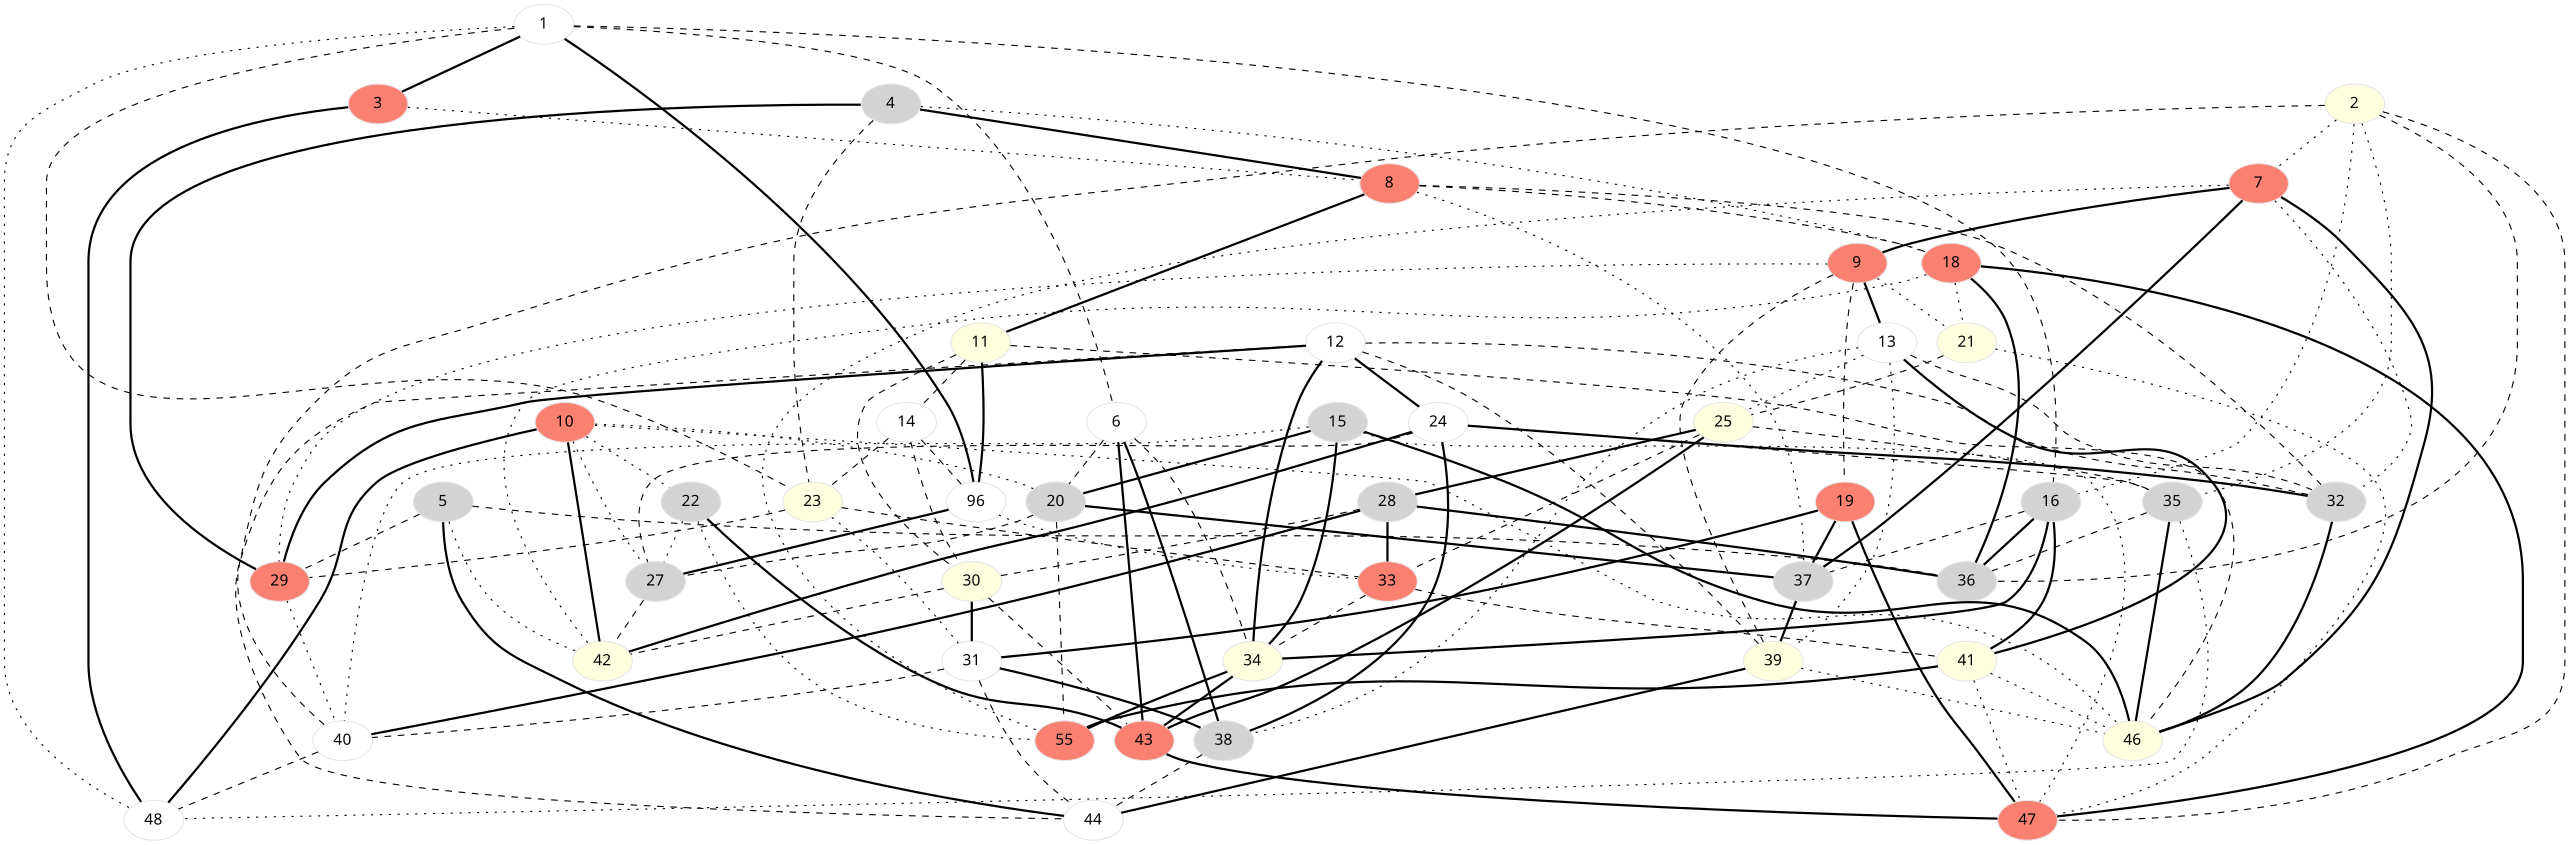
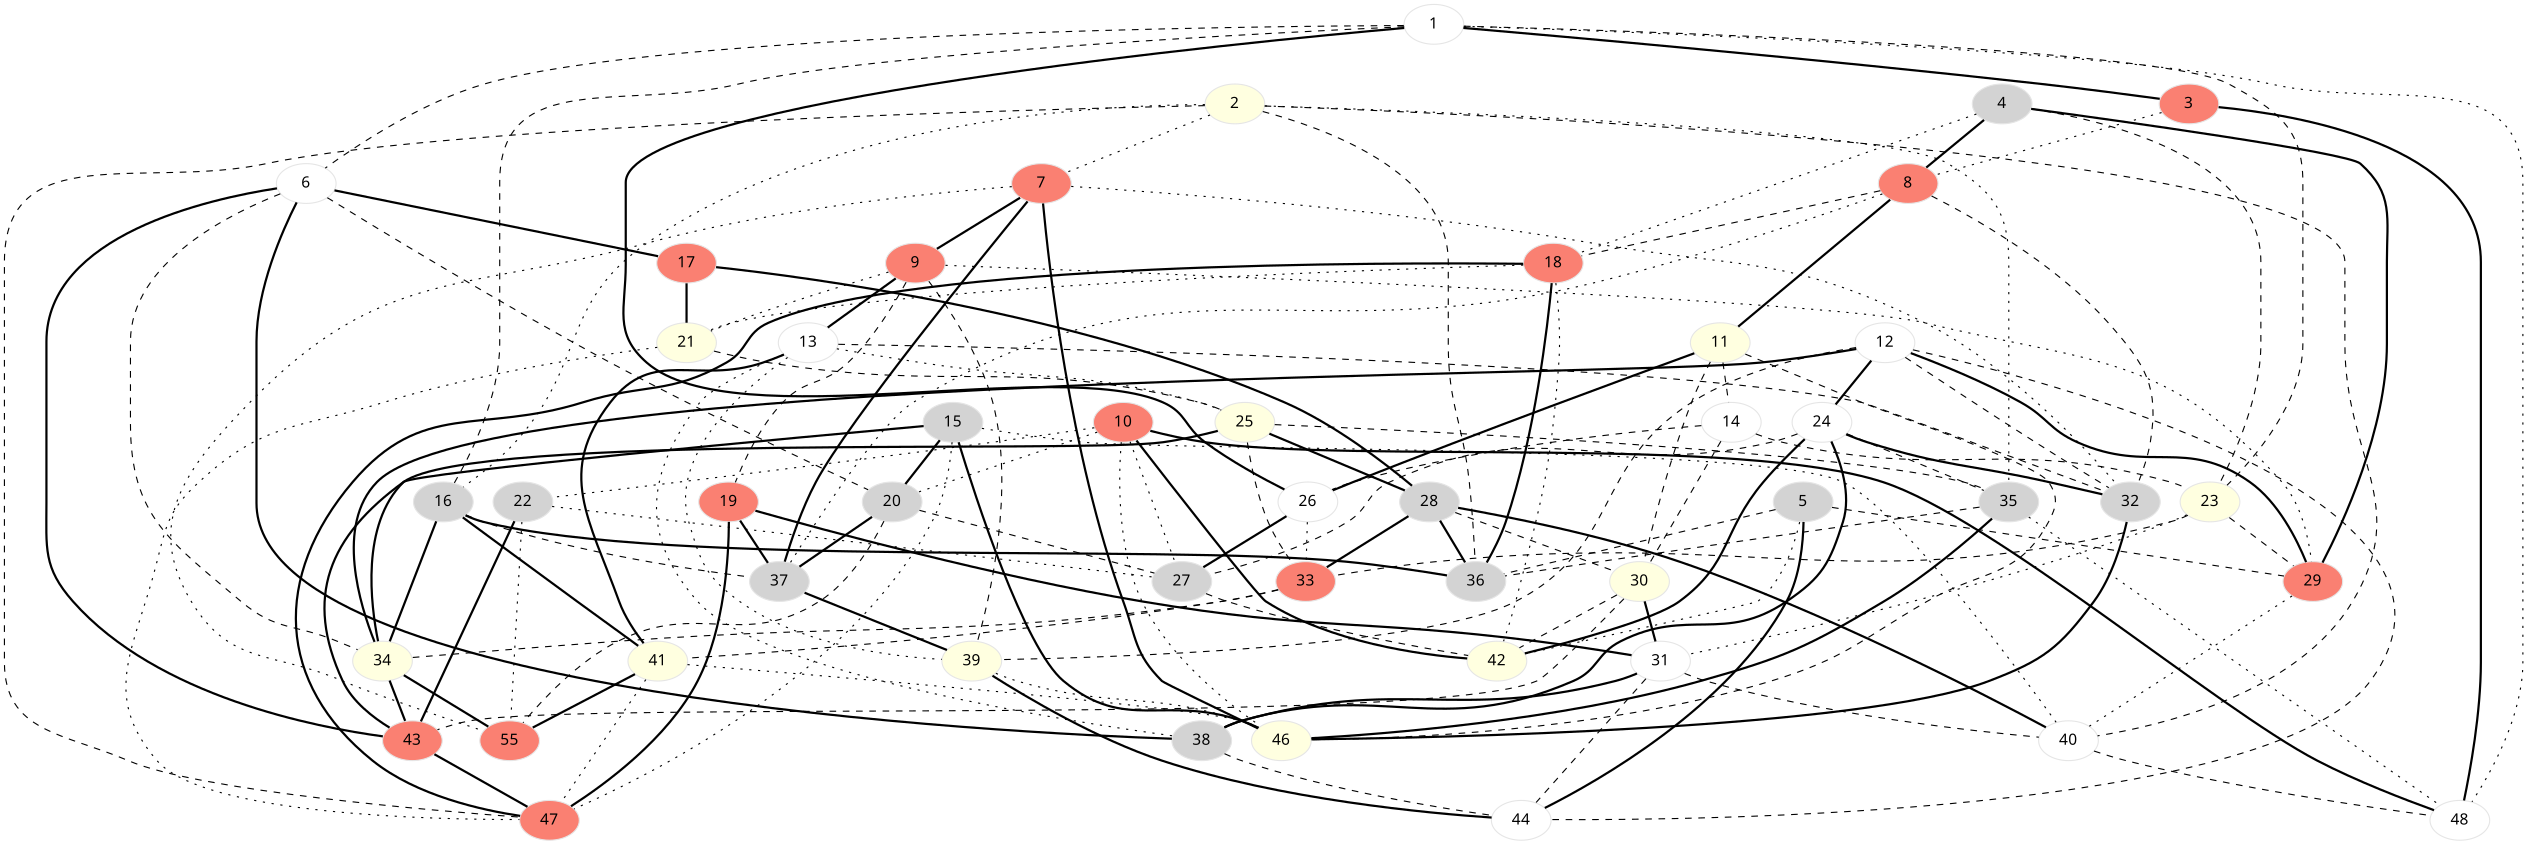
none -> (687, 263)
(976, 502) -> (1308, 502)
